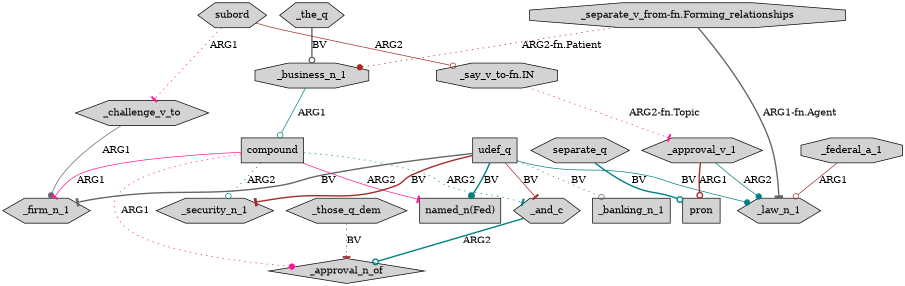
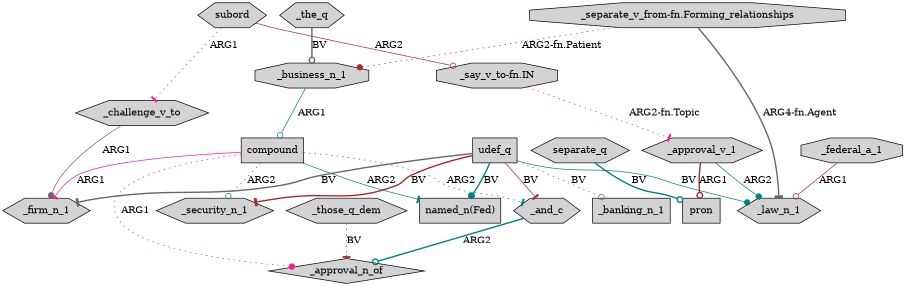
(800, 113) -> (800, 113)
(359, 183) -> (359, 183)
